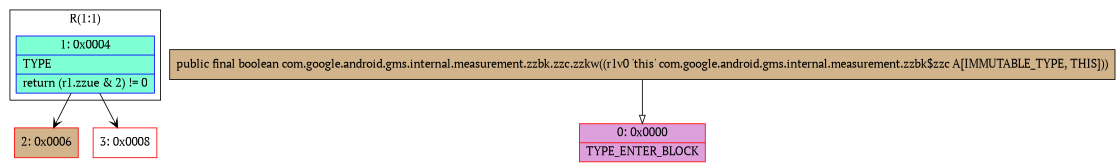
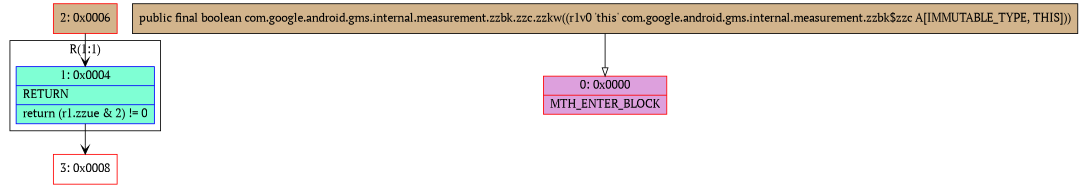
(37, 64) -> (46, 95)
(64, 107) -> (85, 46)
(642, 152) -> (605, 104)
